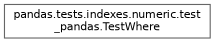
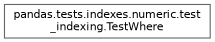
(107, 21) -> (107, 21)
